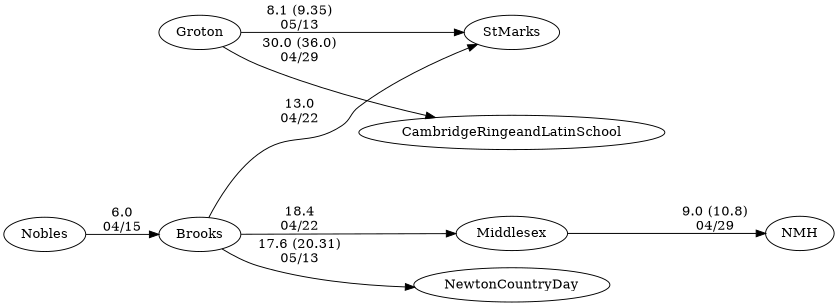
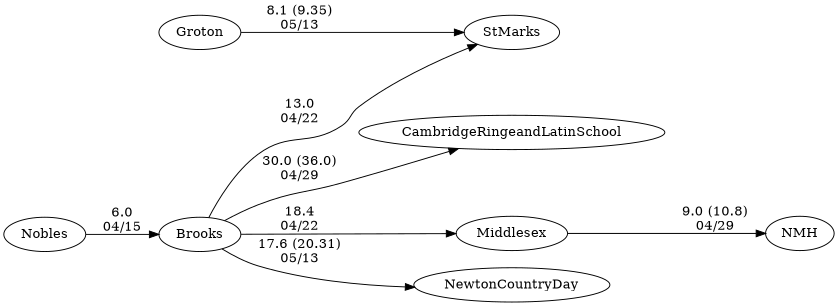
(322, 88) -> (336, 184)
